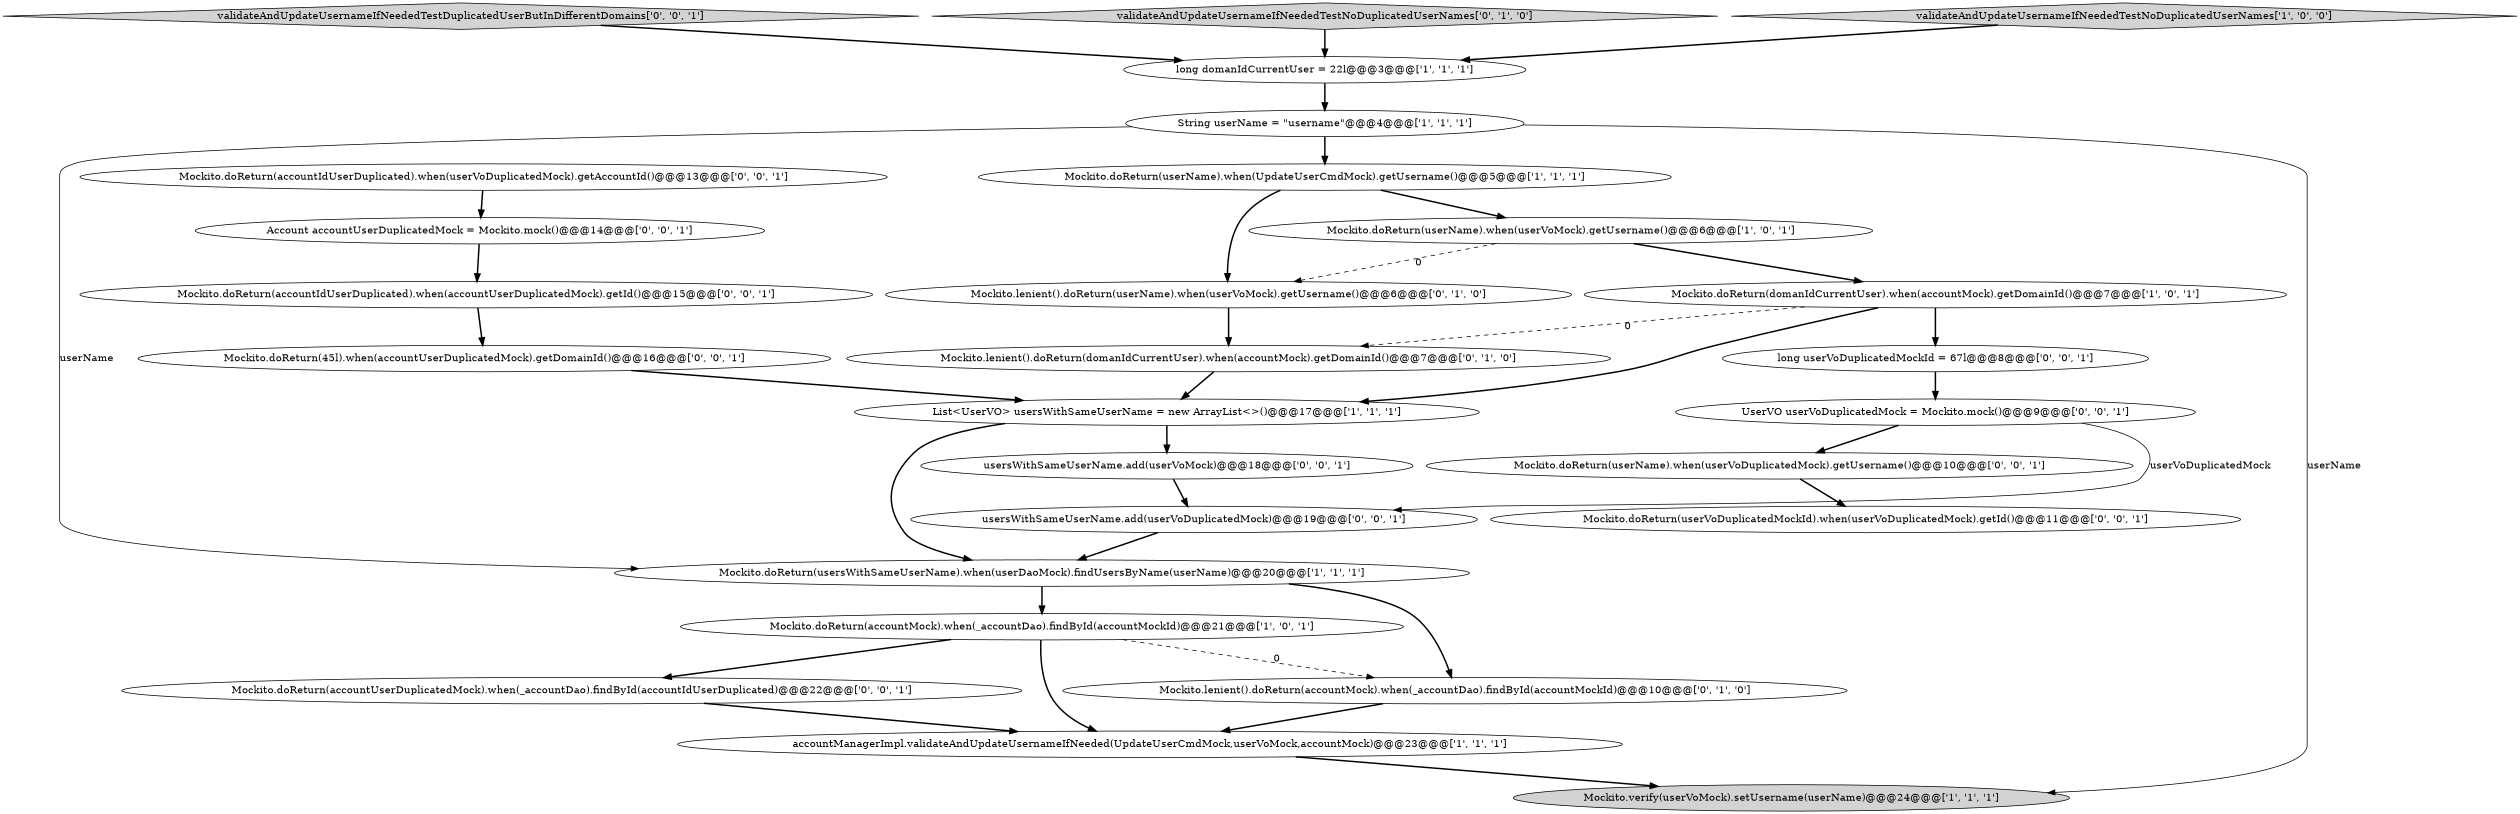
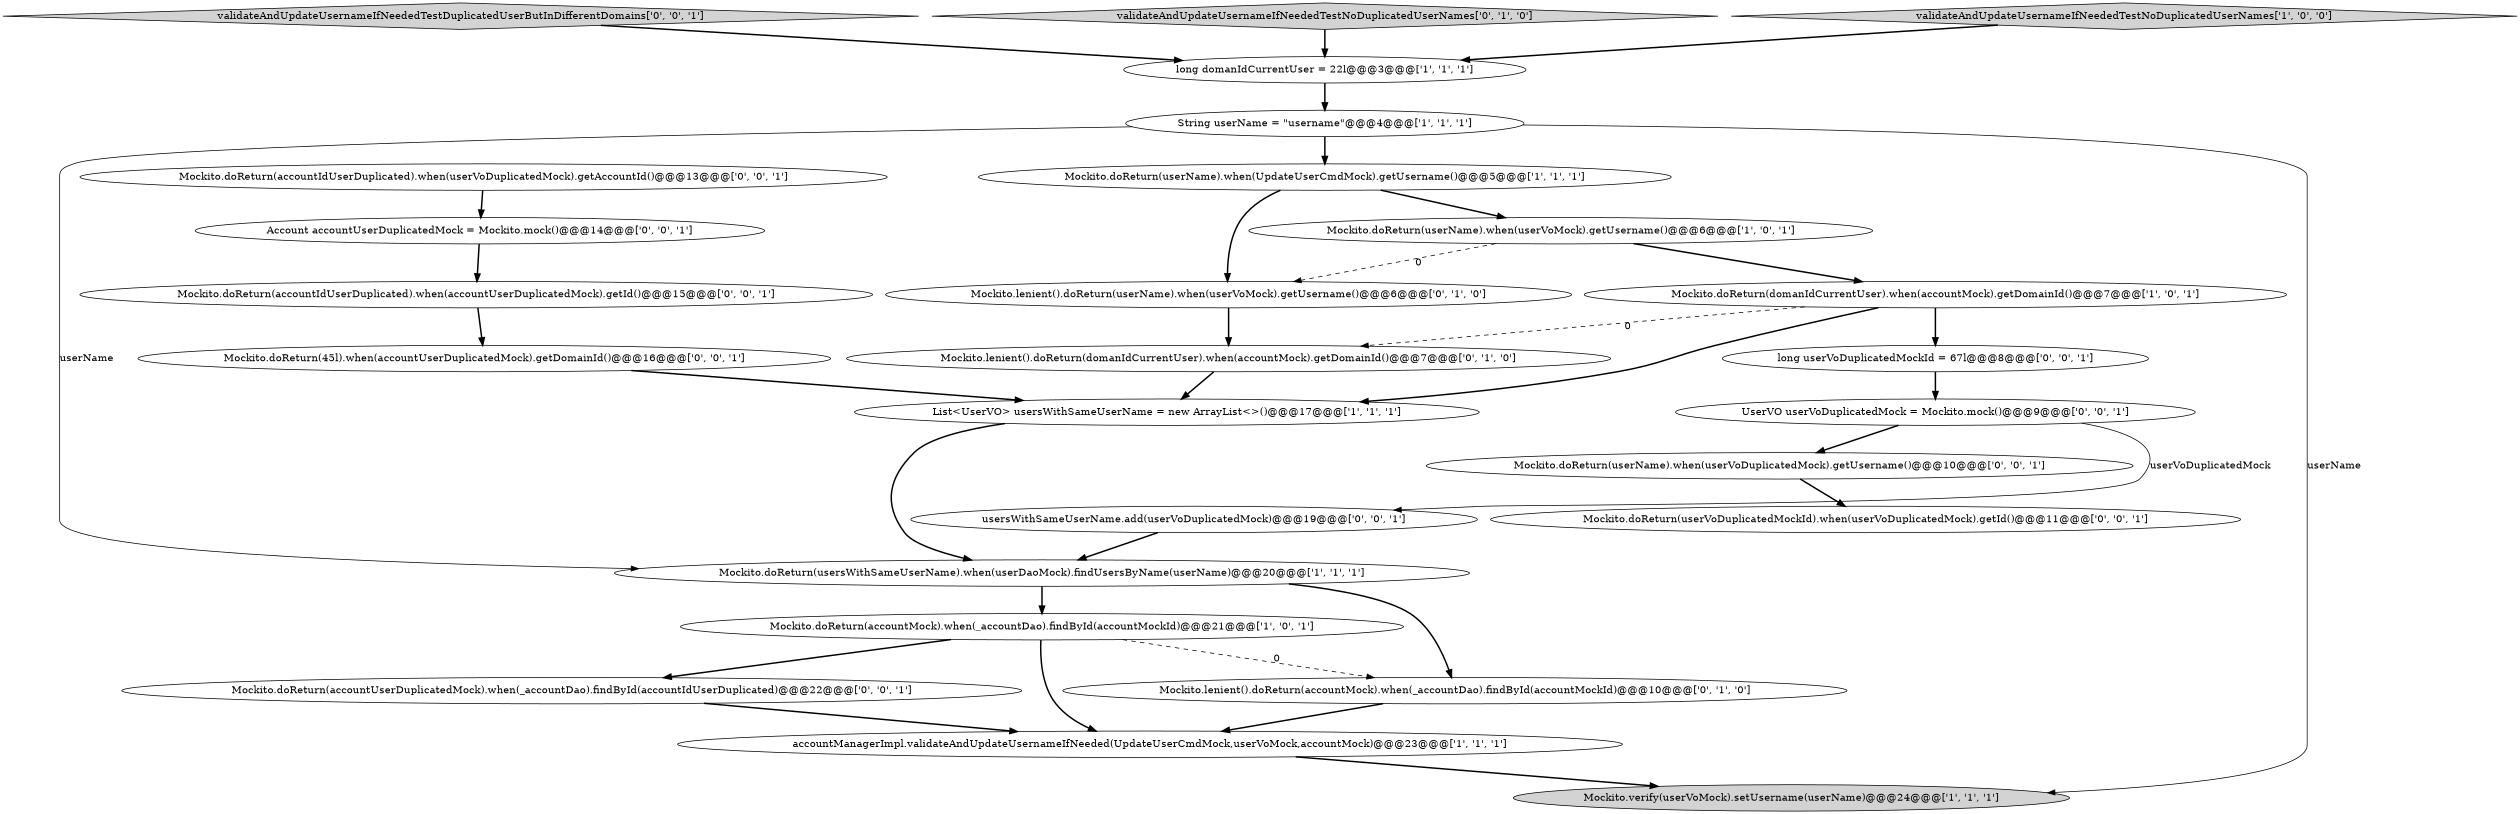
(1167, 466) -> none
